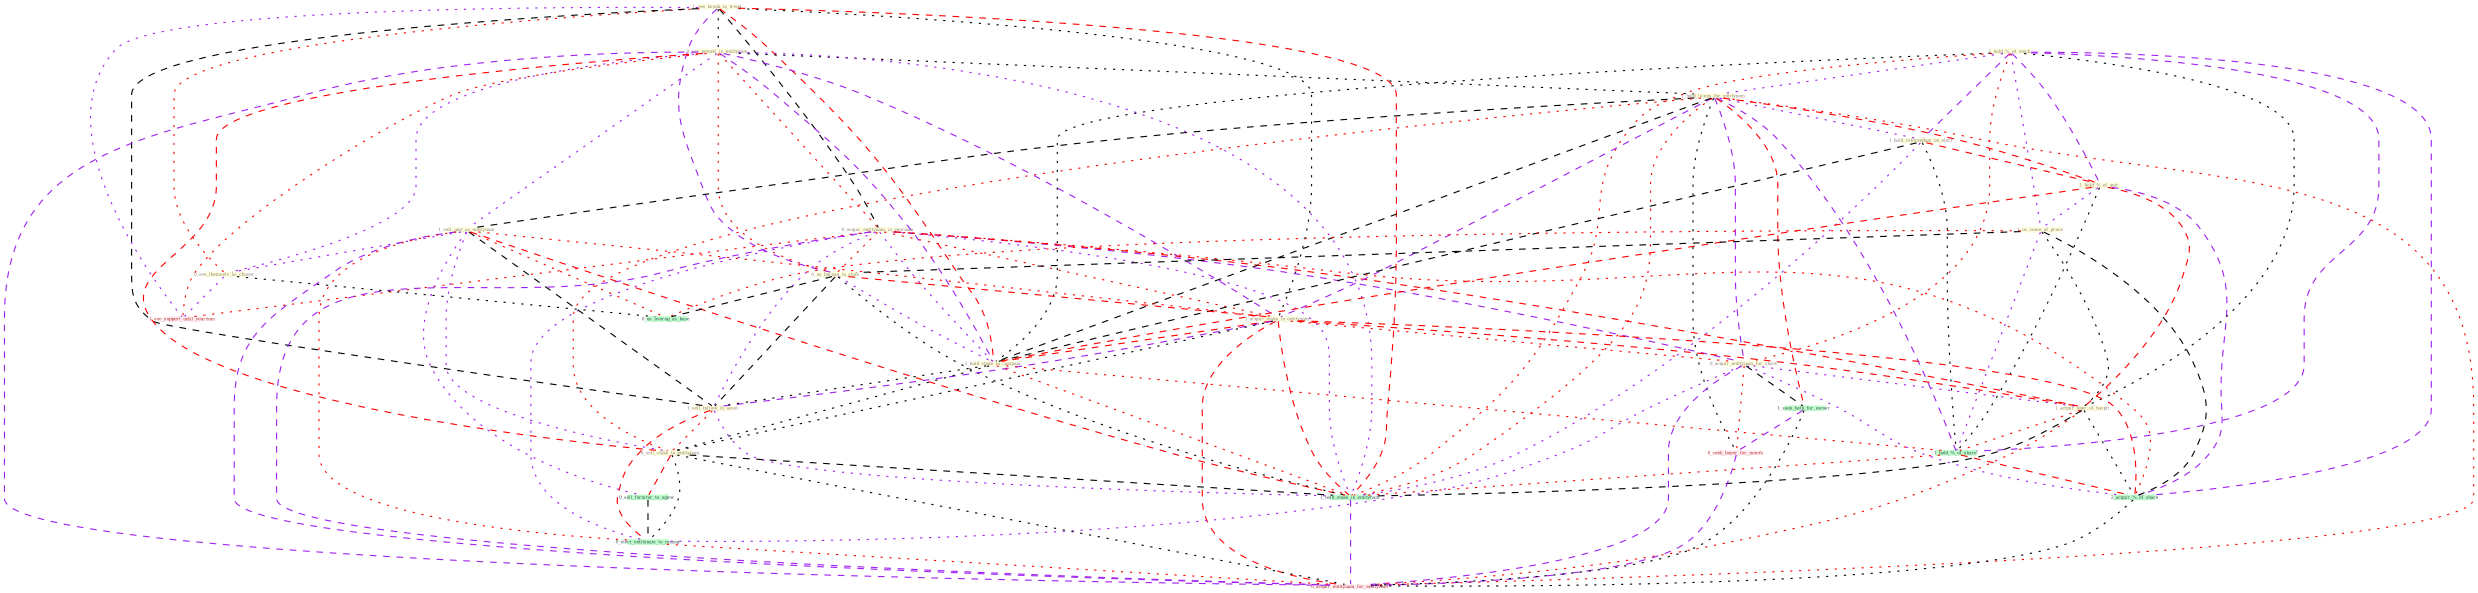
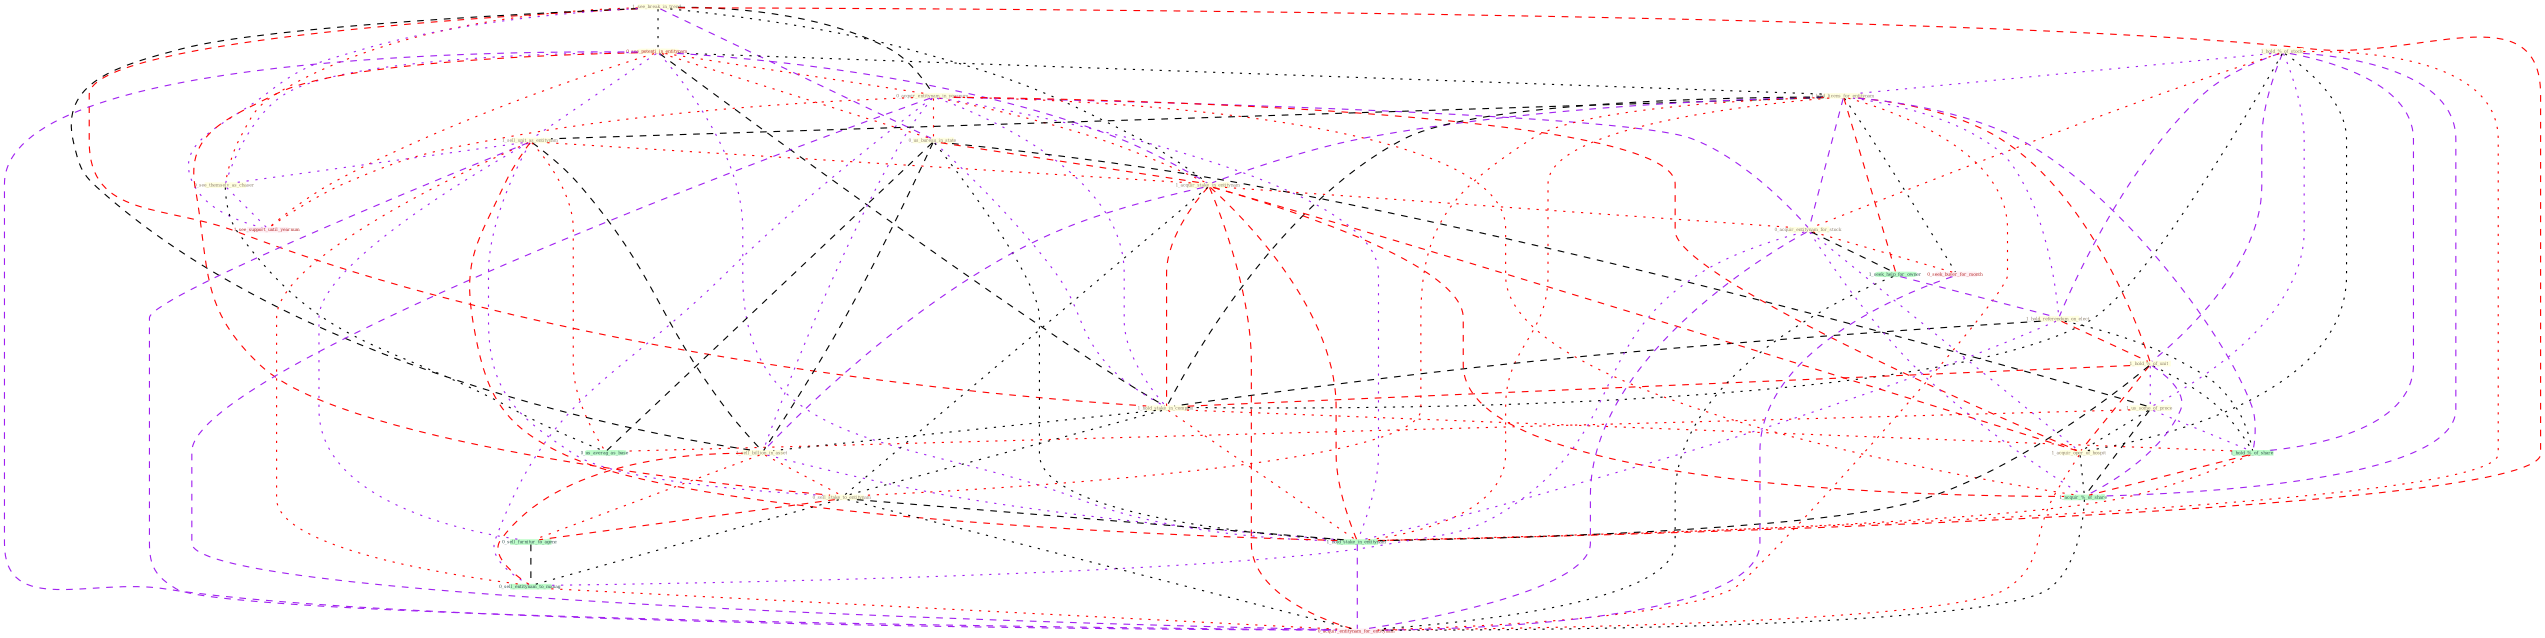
(718, 51) -> (658, 51)
(877, 189) -> (909, 234)
(1775, 428) -> (1977, 297)
(2020, 430) -> none
(1750, 482) -> (1823, 517)
none -> (647, 497)
(2135, 497) -> (2084, 497)
(648, 542) -> (531, 587)
